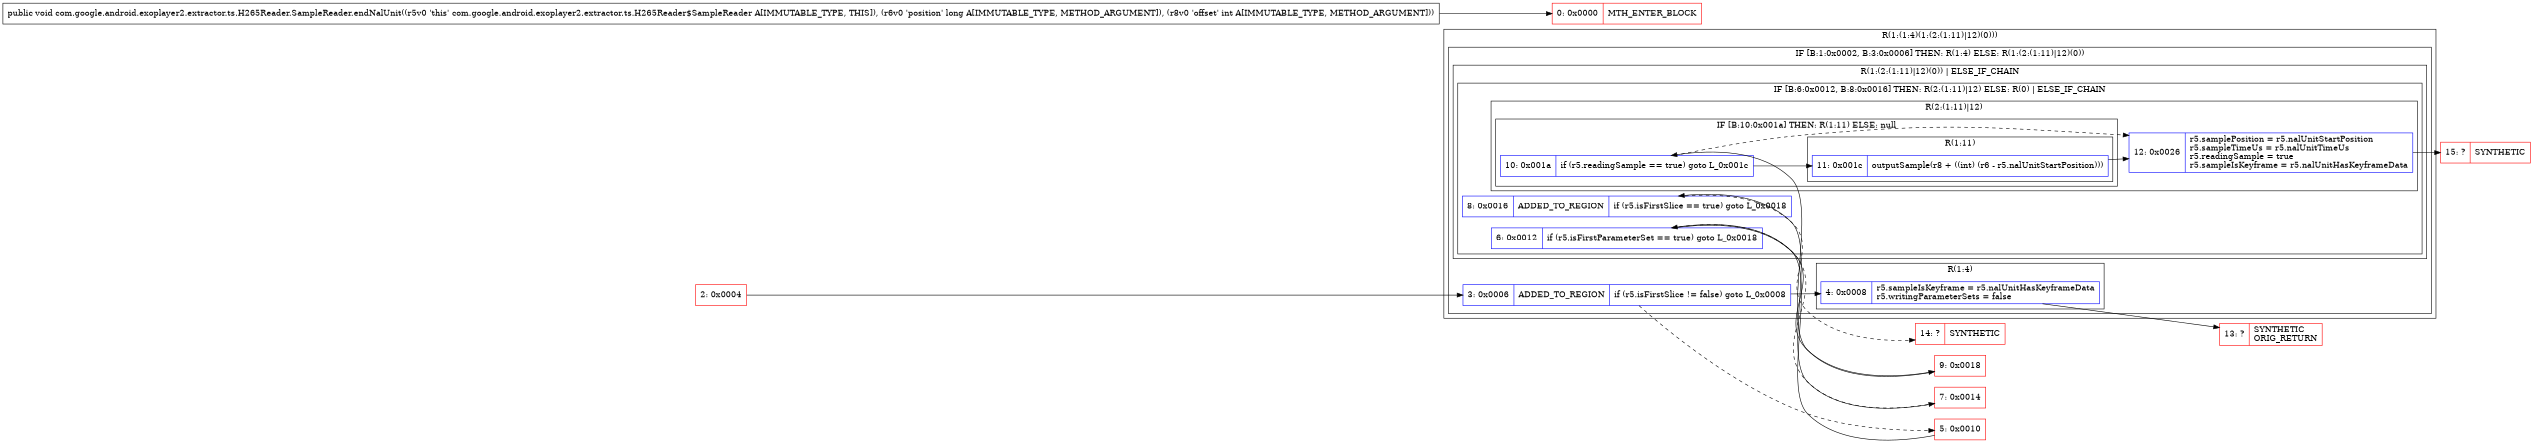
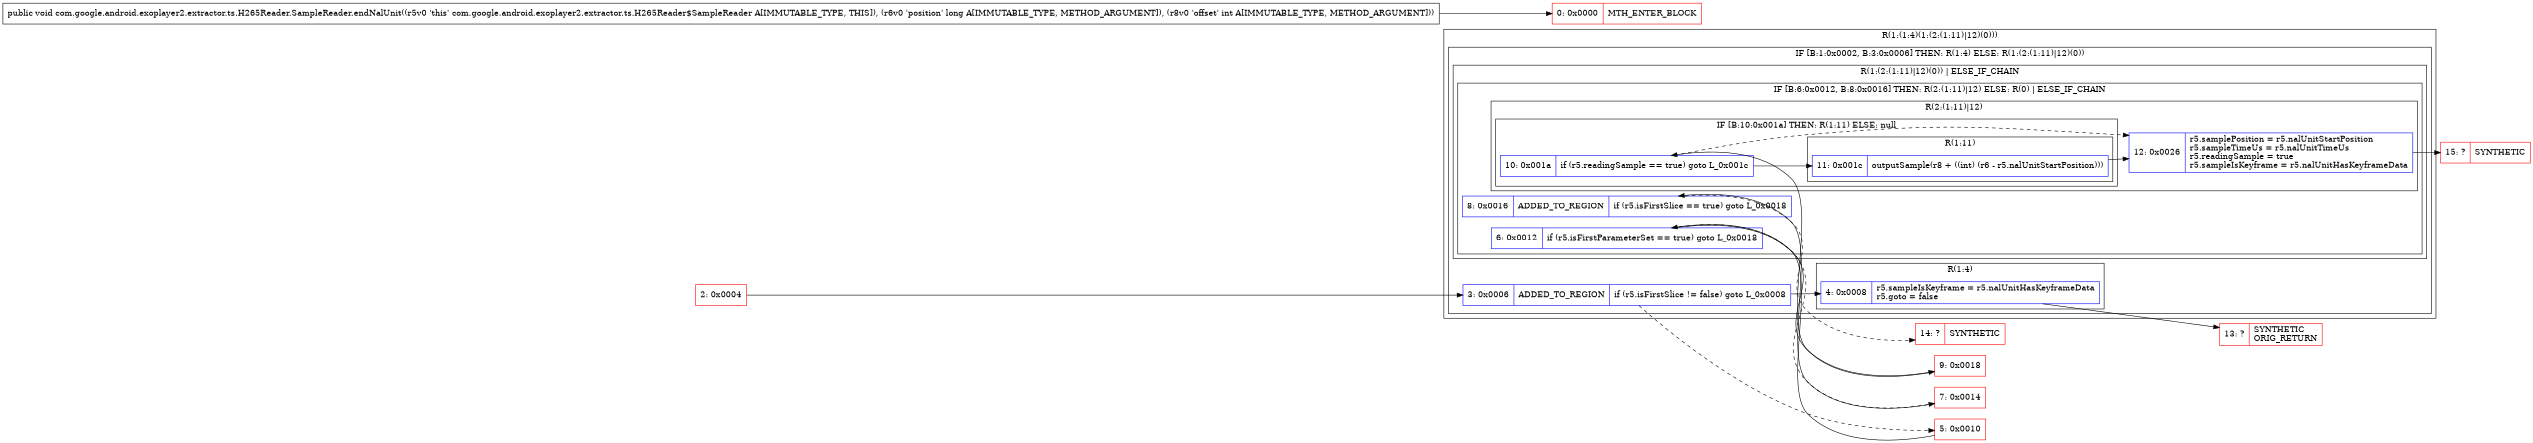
(1944, 297) -> (1907, 297)
